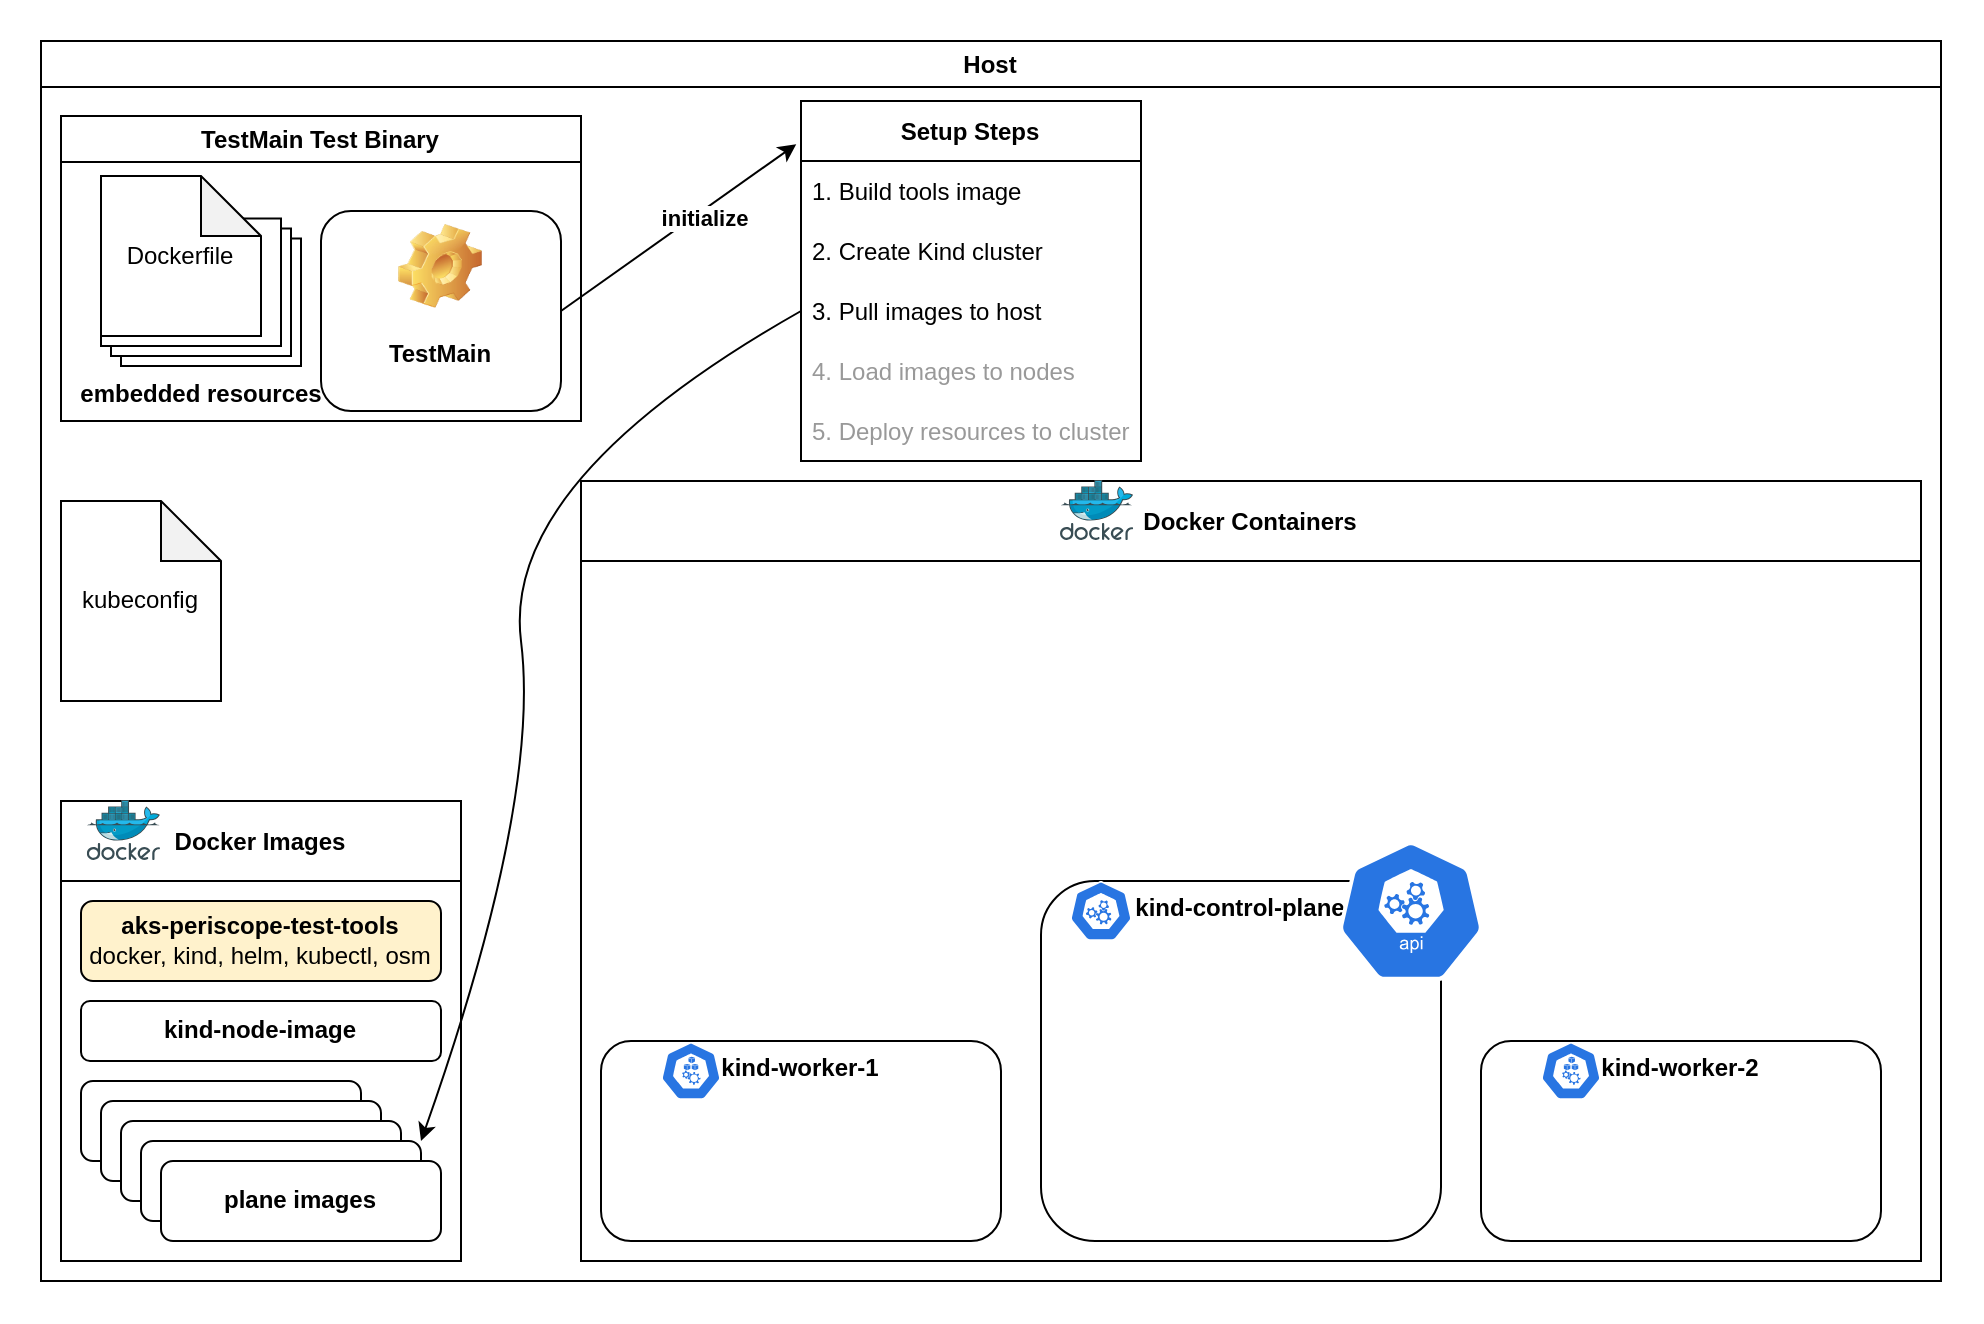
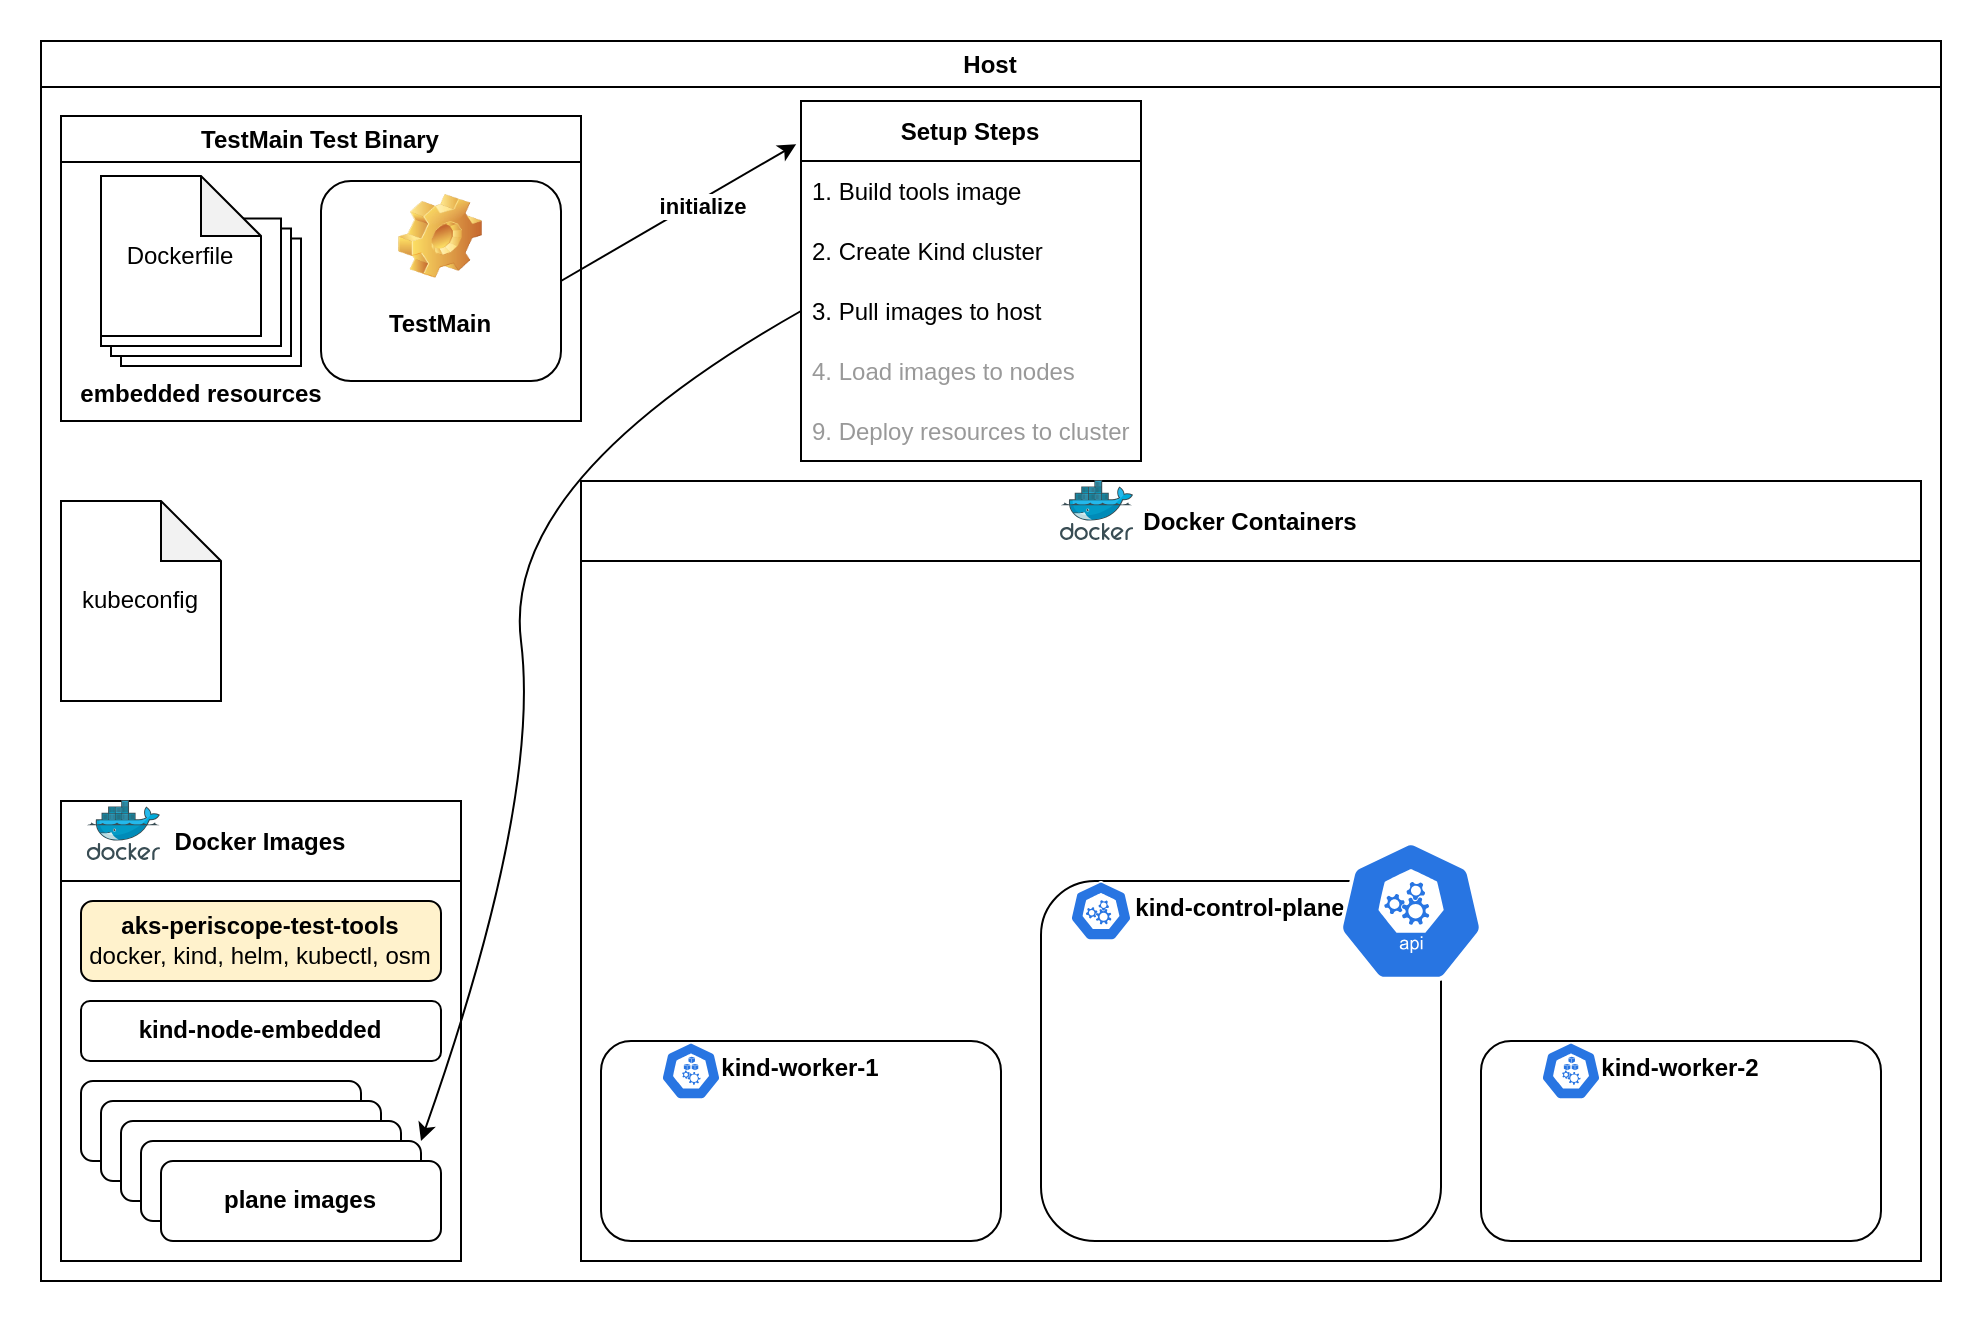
(441, 311) -> (441, 281)
(992, 432) -> (992, 432)
(261, 1031) -> (261, 1031)
